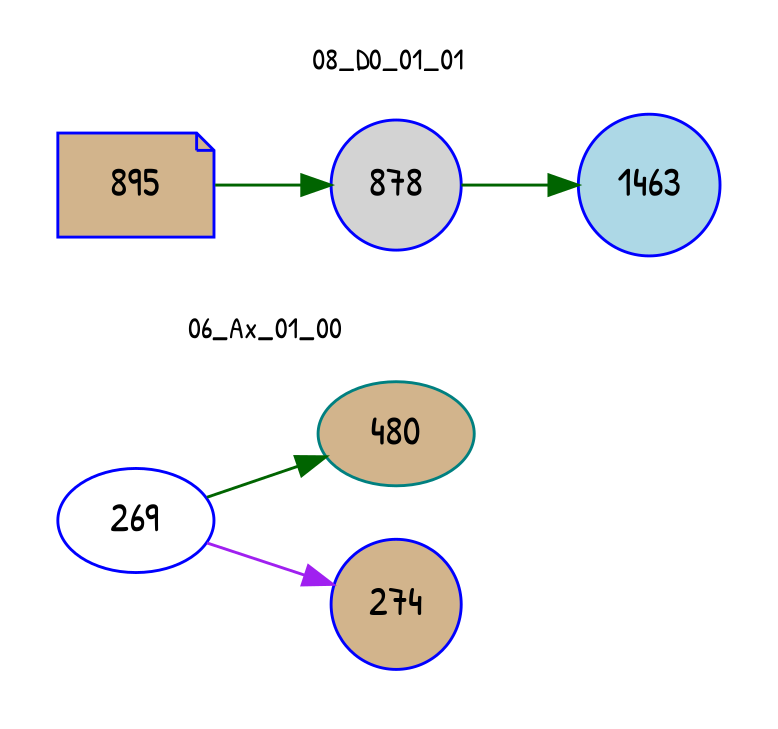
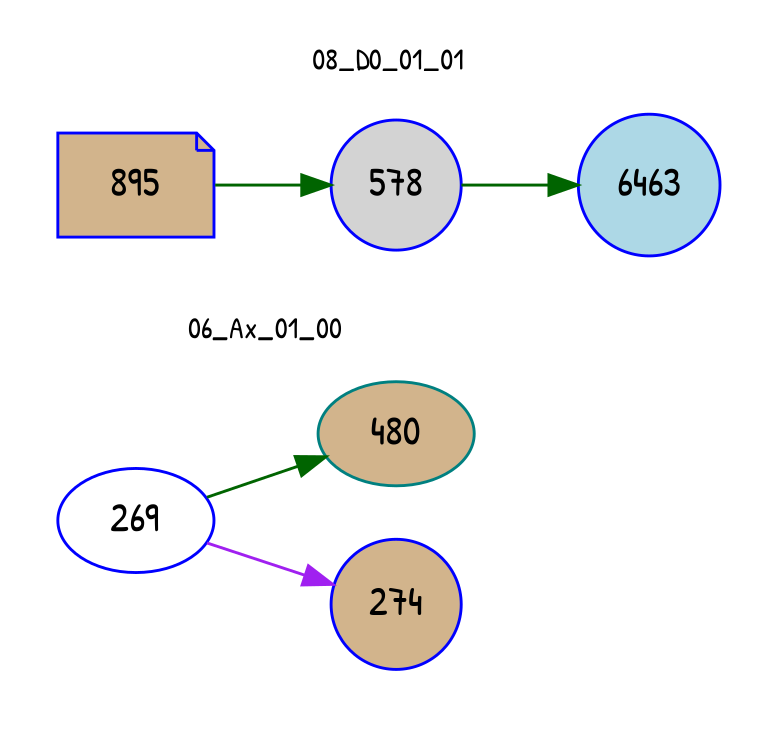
(396, 185) -> (396, 185)
(649, 185) -> (649, 185)
